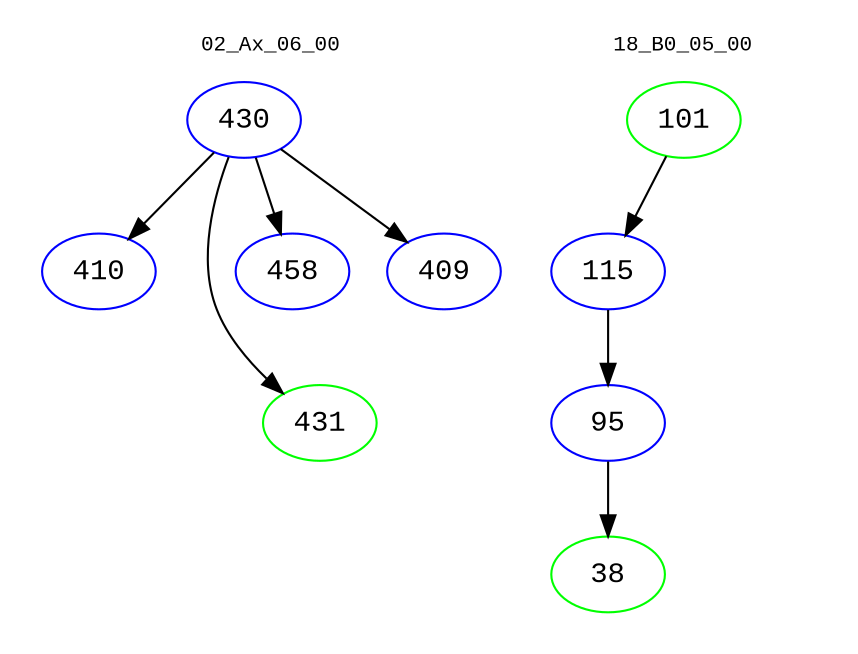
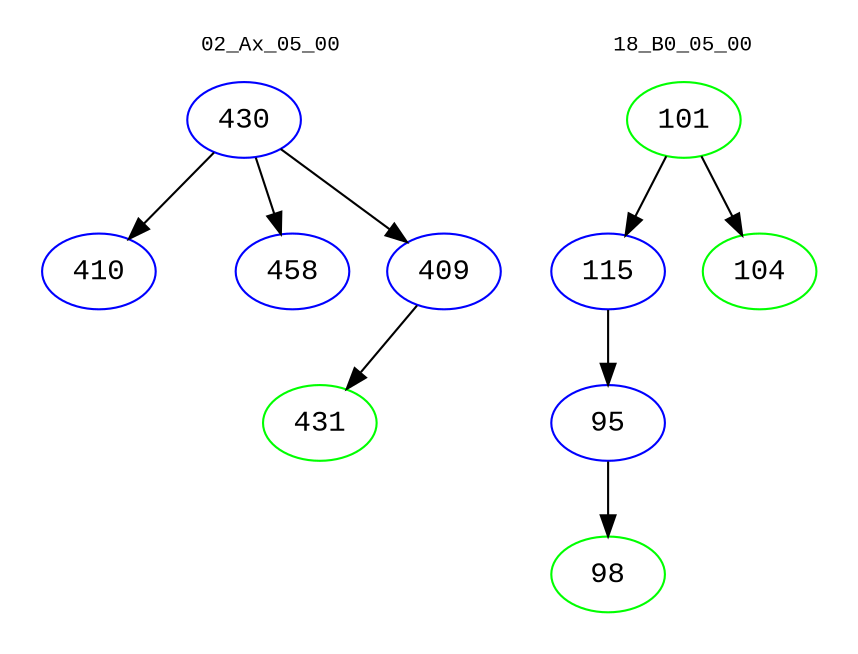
(271, 45) -> (271, 45)
none -> (760, 271)
(209, 275) -> (389, 339)
(608, 574) -> (608, 574)
